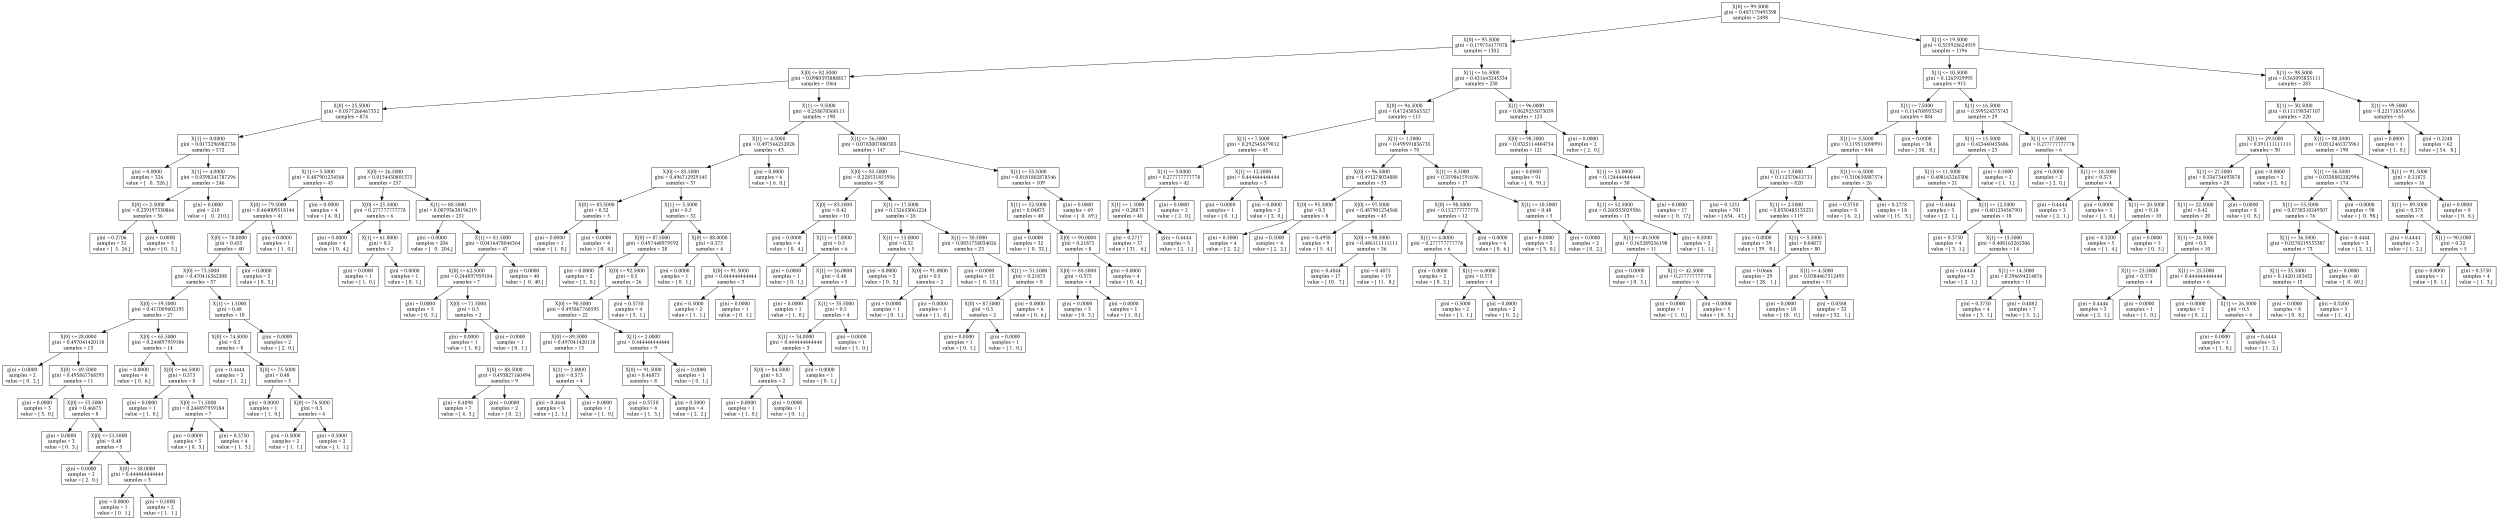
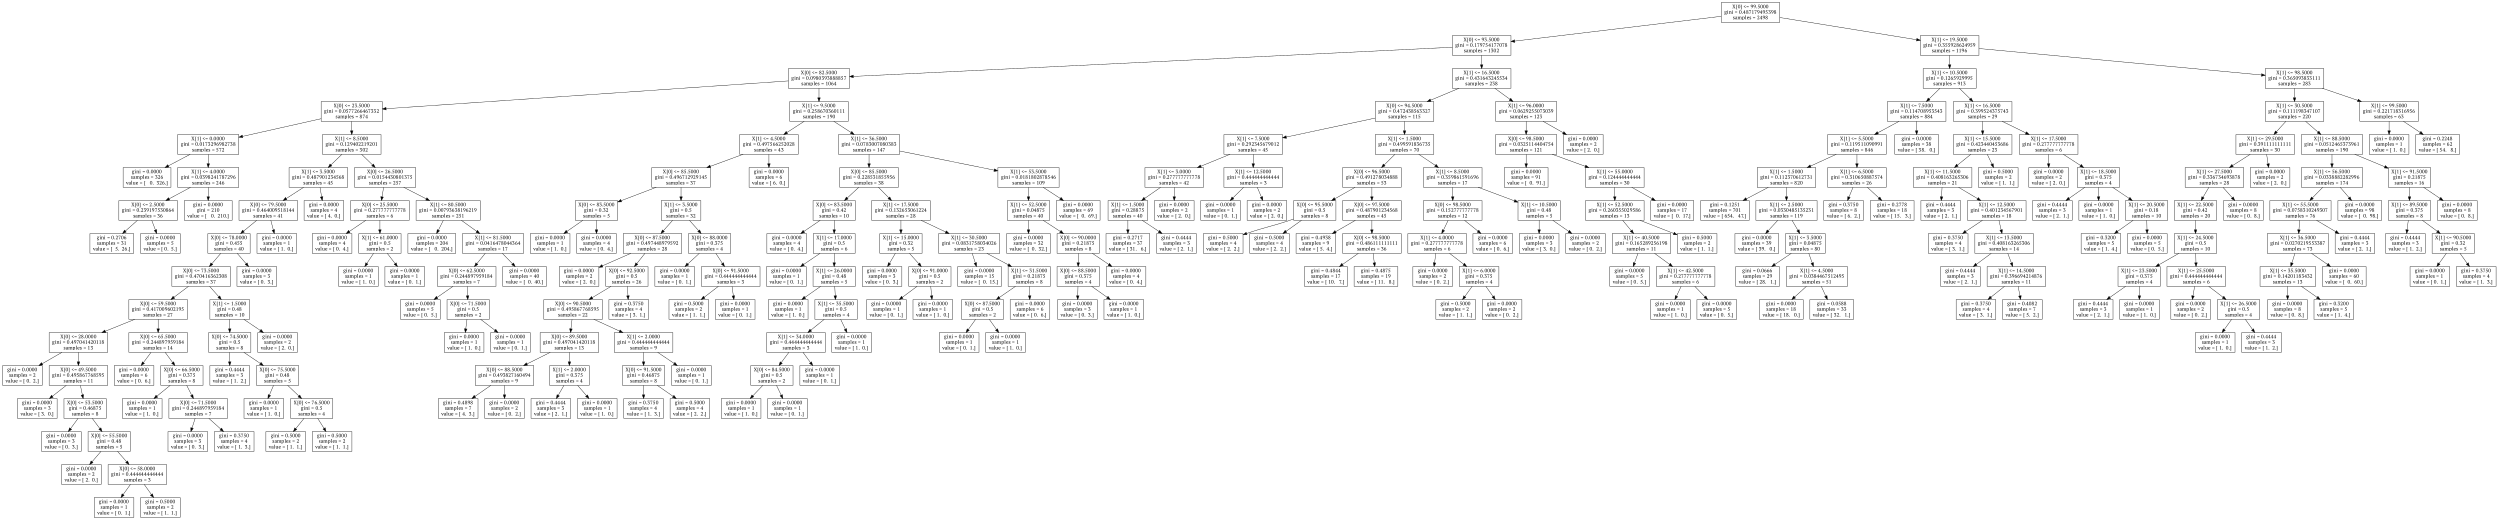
none -> (352, 144)
(493, 243) -> (493, 243)
none -> (539, 358)
